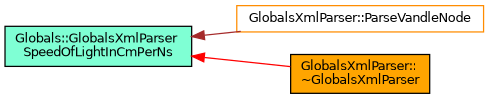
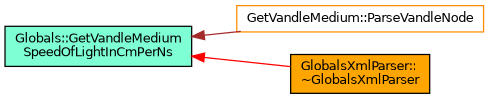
(360, 19) -> (360, 19)
(98, 46) -> (98, 46)
